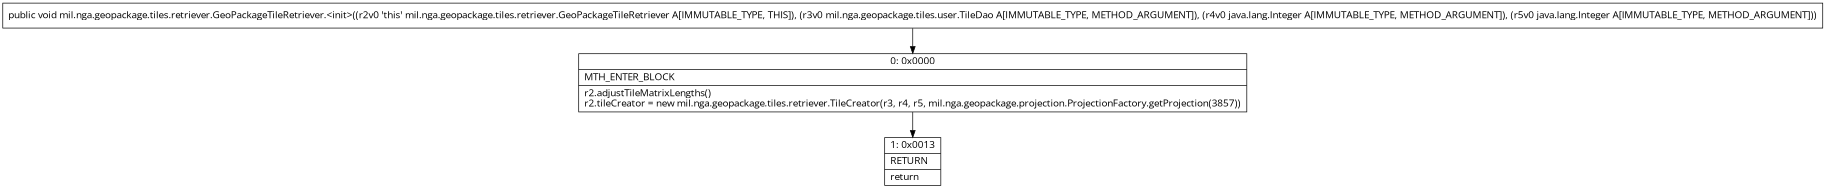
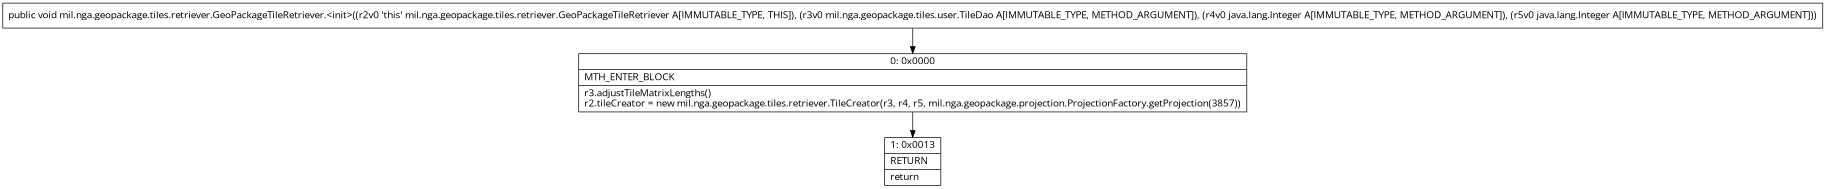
(648, 93) -> (648, 93)
